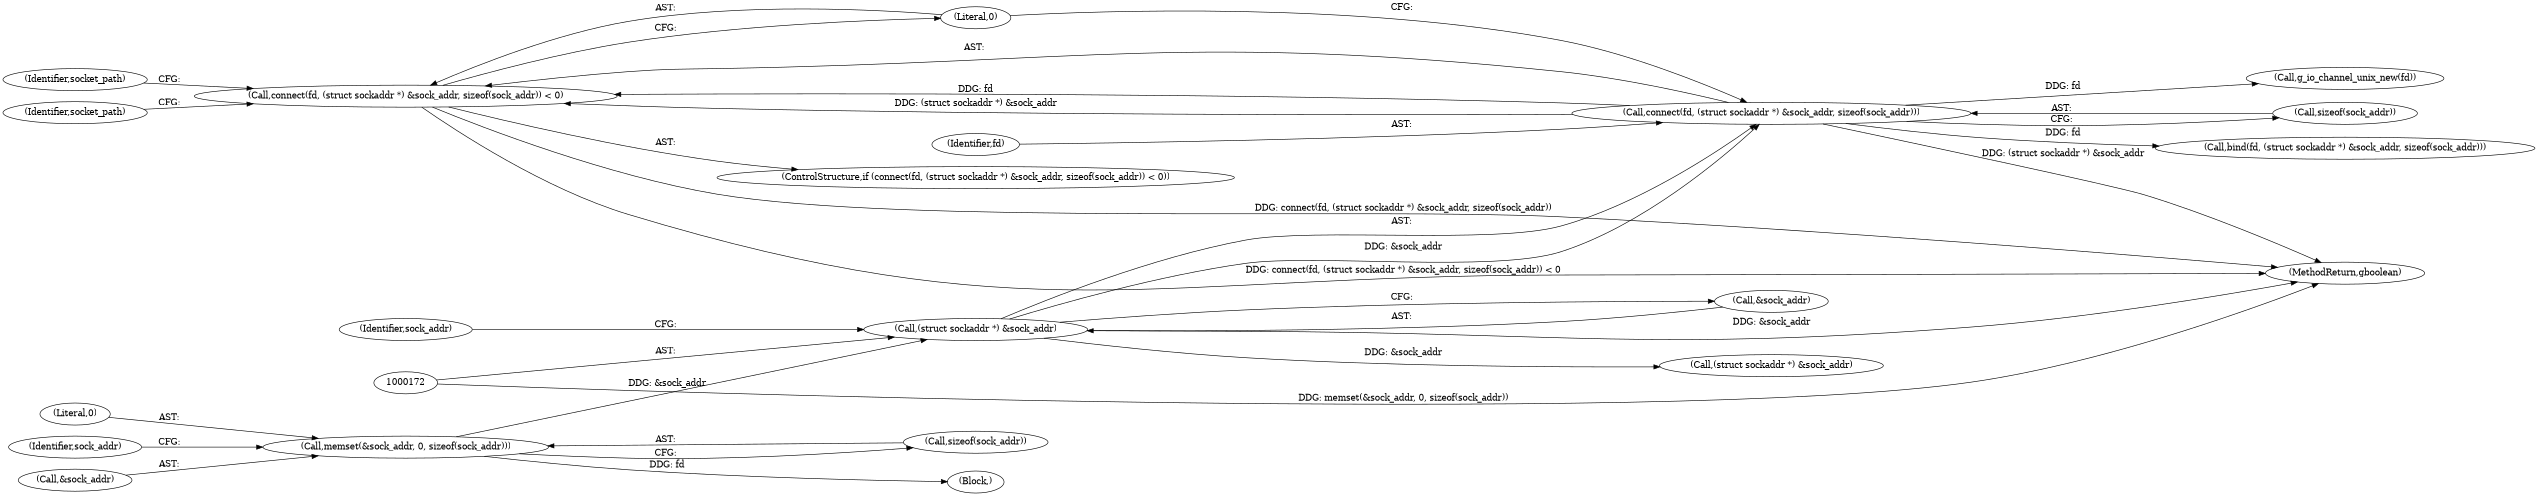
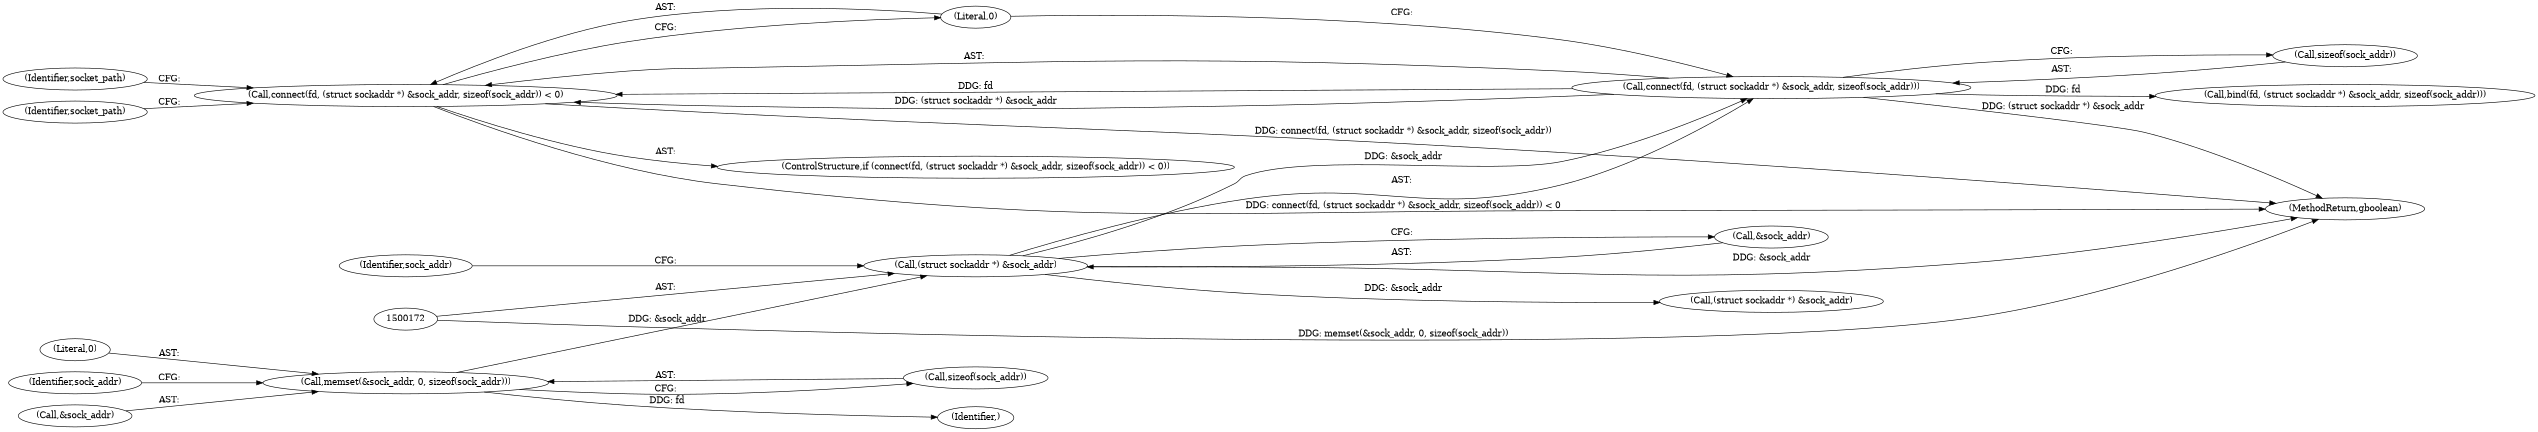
(2345, 78) -> none
(976, 145) -> none
(406, 383) -> (406, 319)
(976, 482) -> (976, 418)
